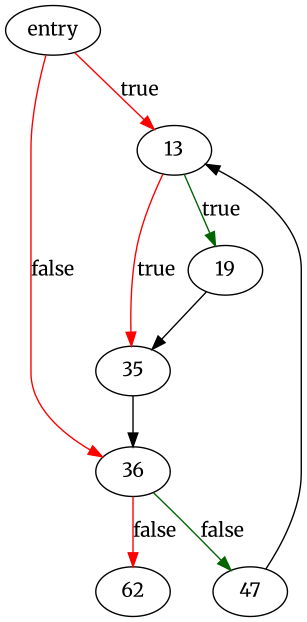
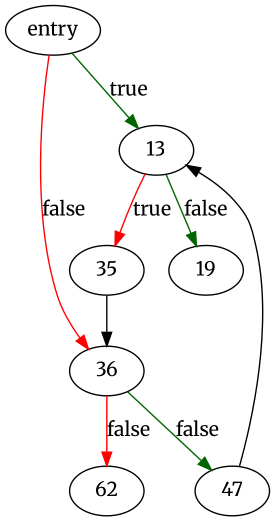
(109, 86) -> (100, 85)
(221, 210) -> (206, 210)
(184, 316) -> none
